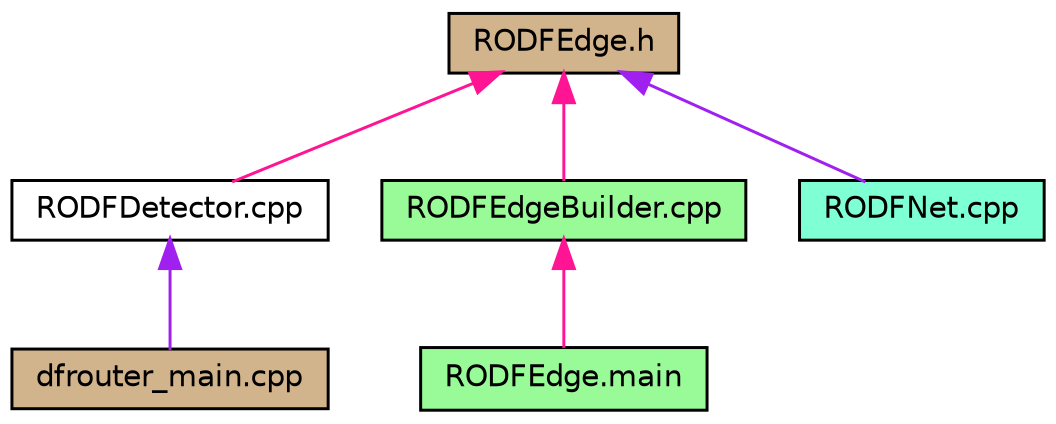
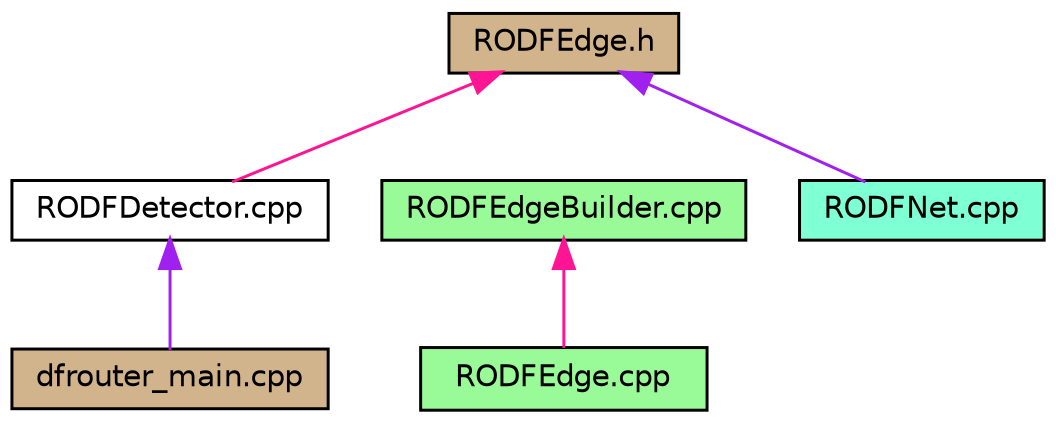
(564, 142) -> none
(564, 379) -> (564, 379)
